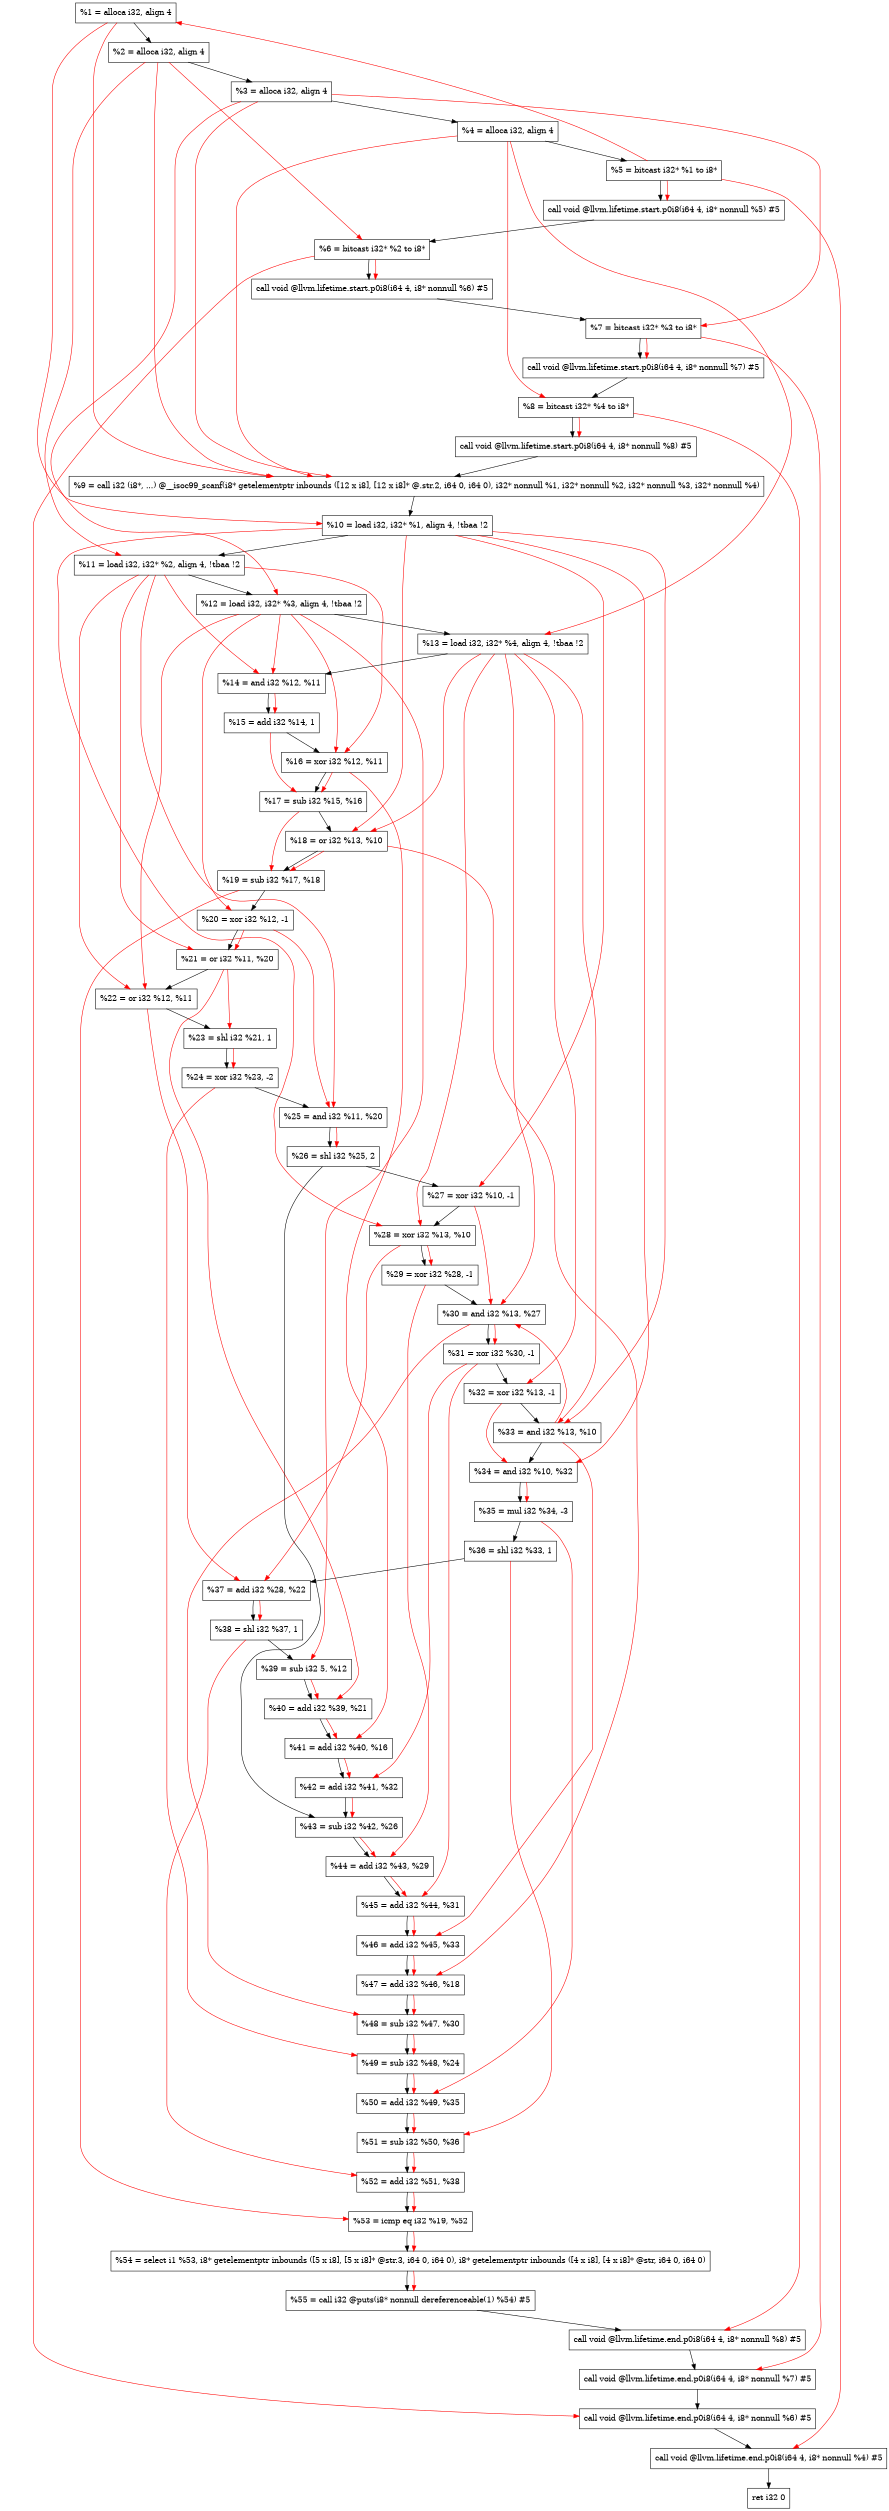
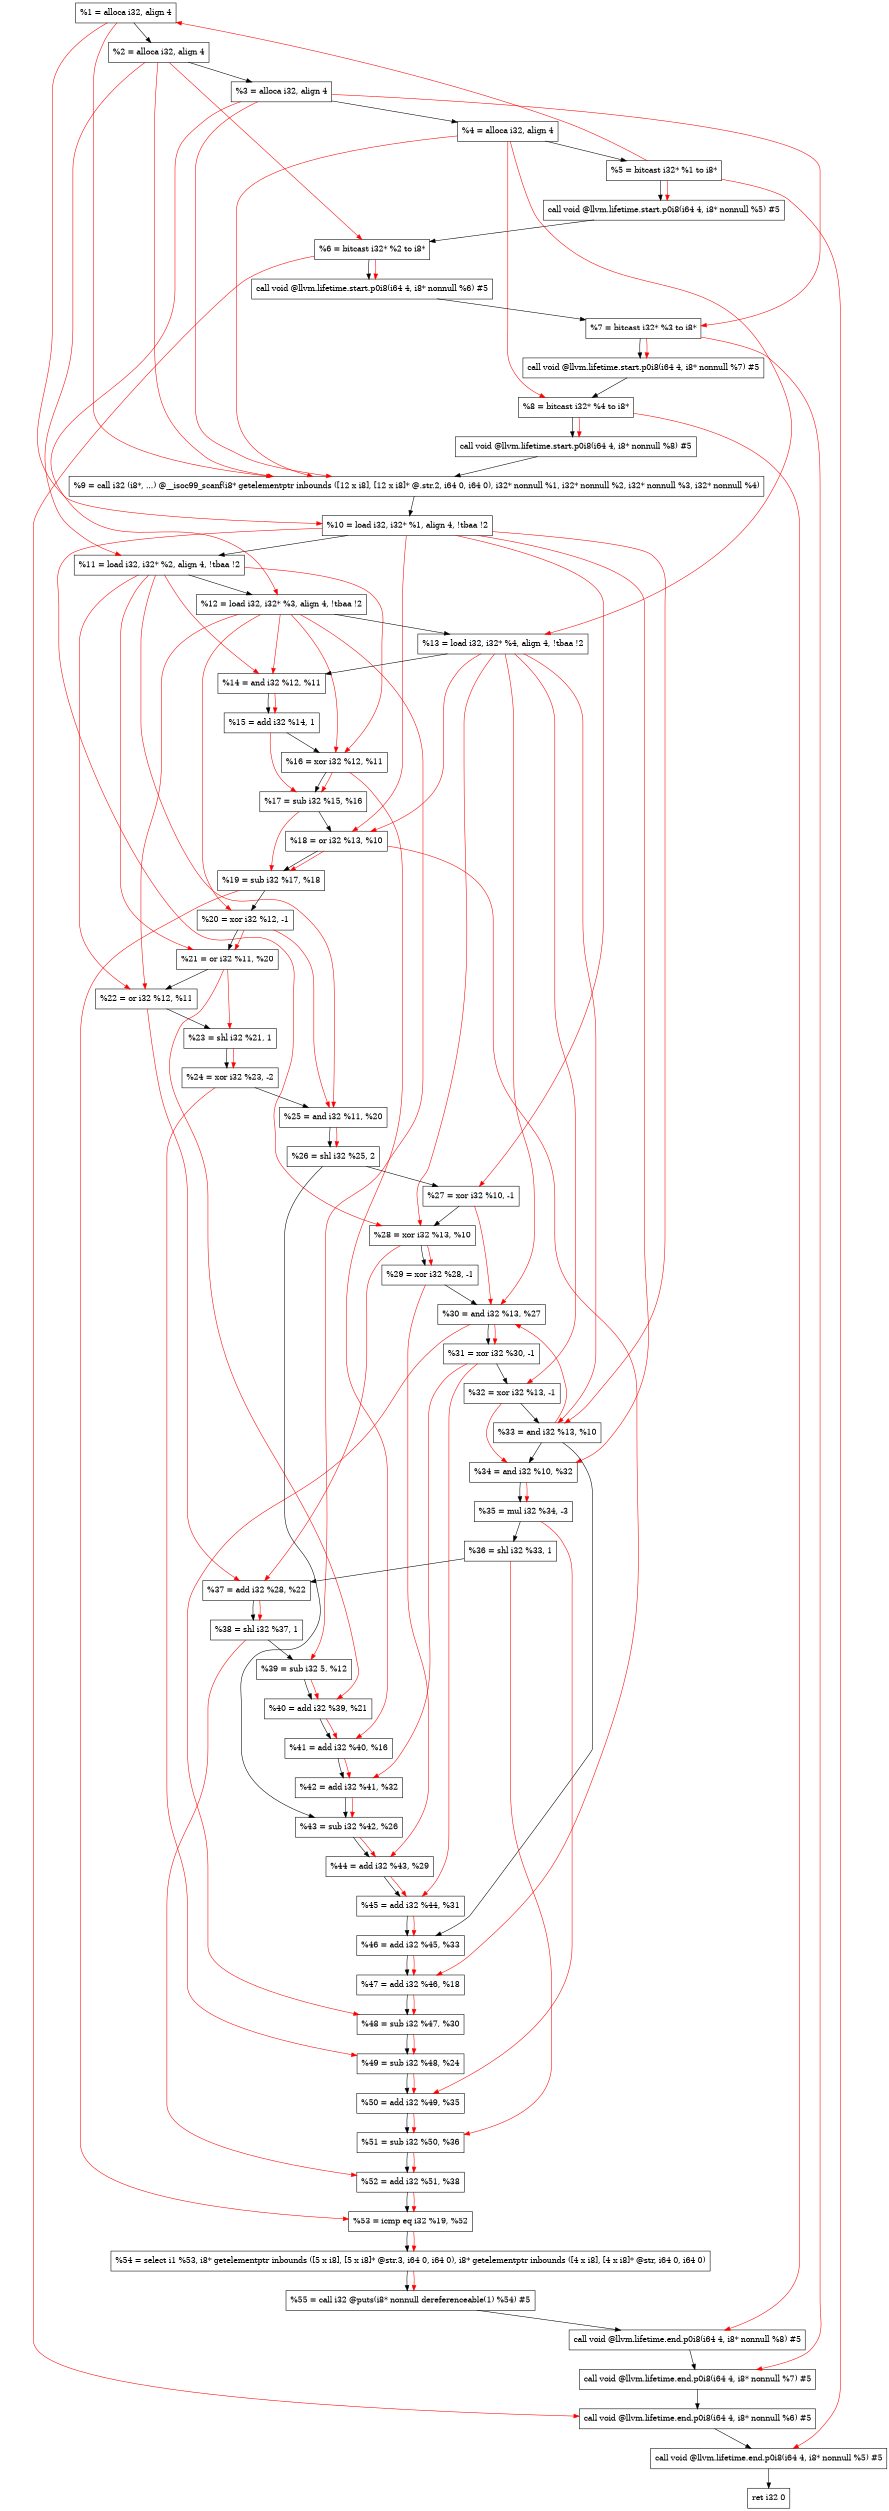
(593, 1711) -> (593, 1711)
(769, 2459) -> (769, 2459)
